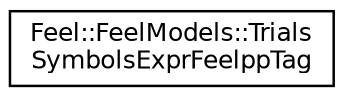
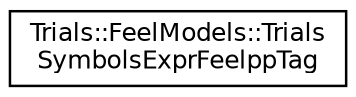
(172, 49) -> (178, 49)
